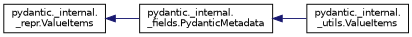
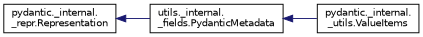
(55, 19) -> (60, 19)
(206, 19) -> (217, 19)
